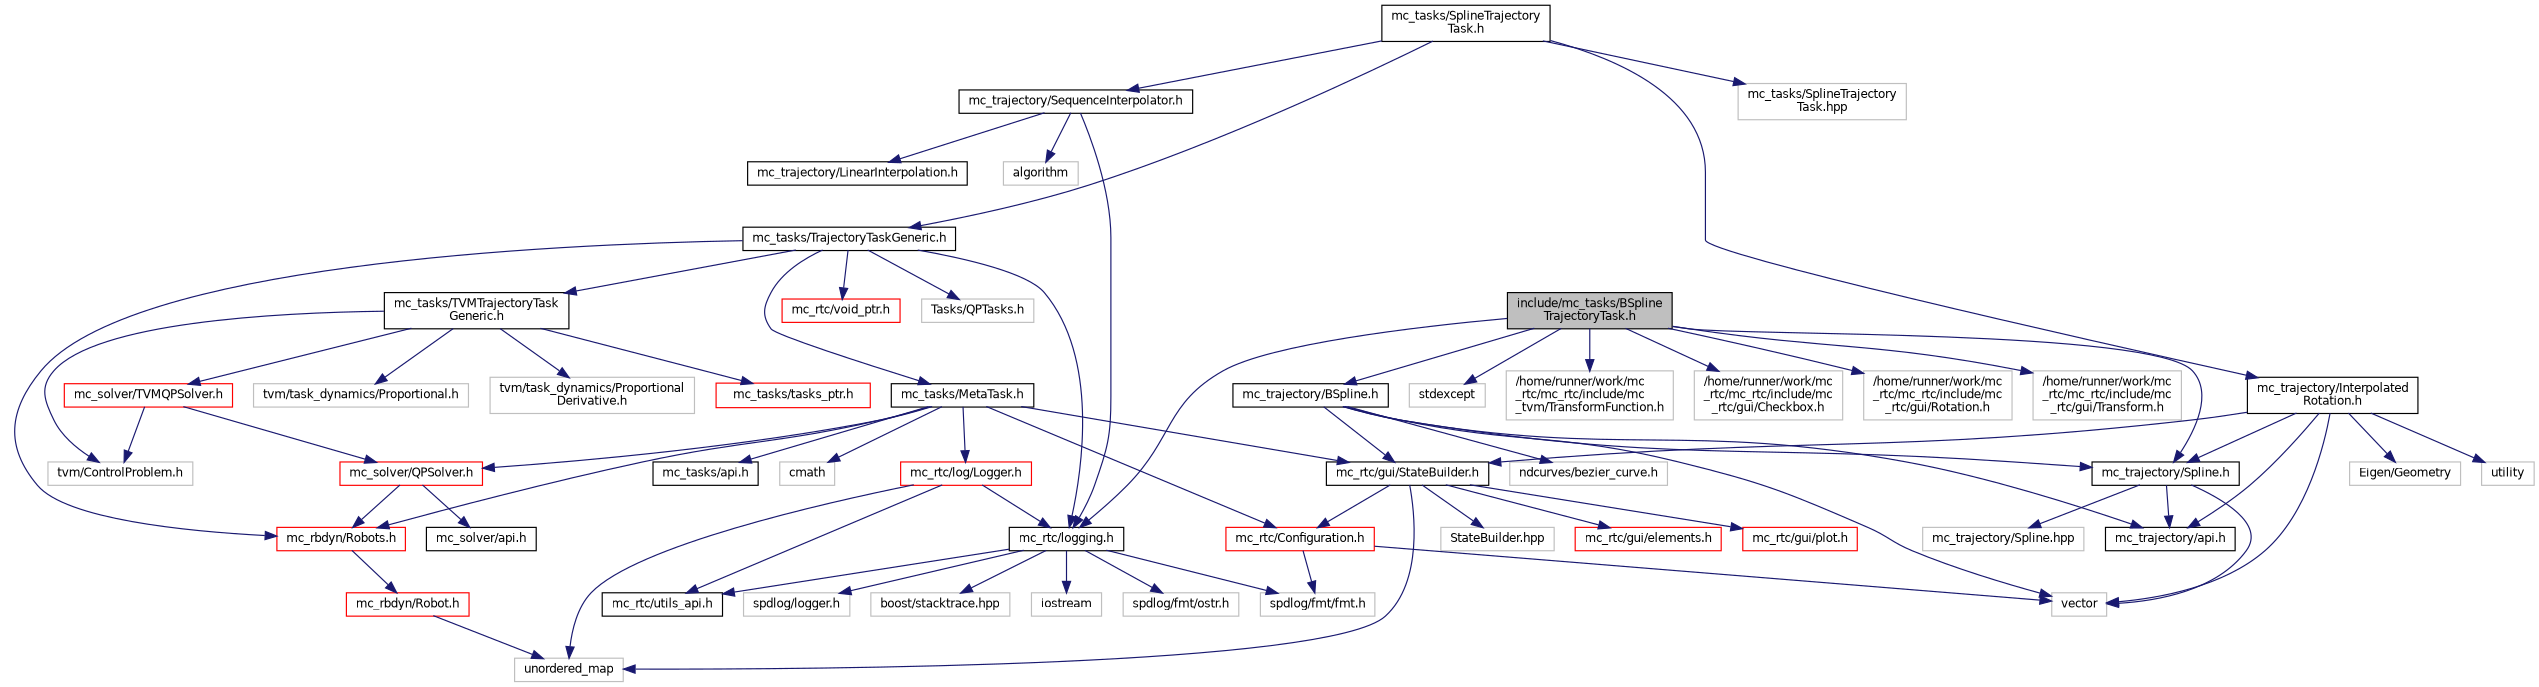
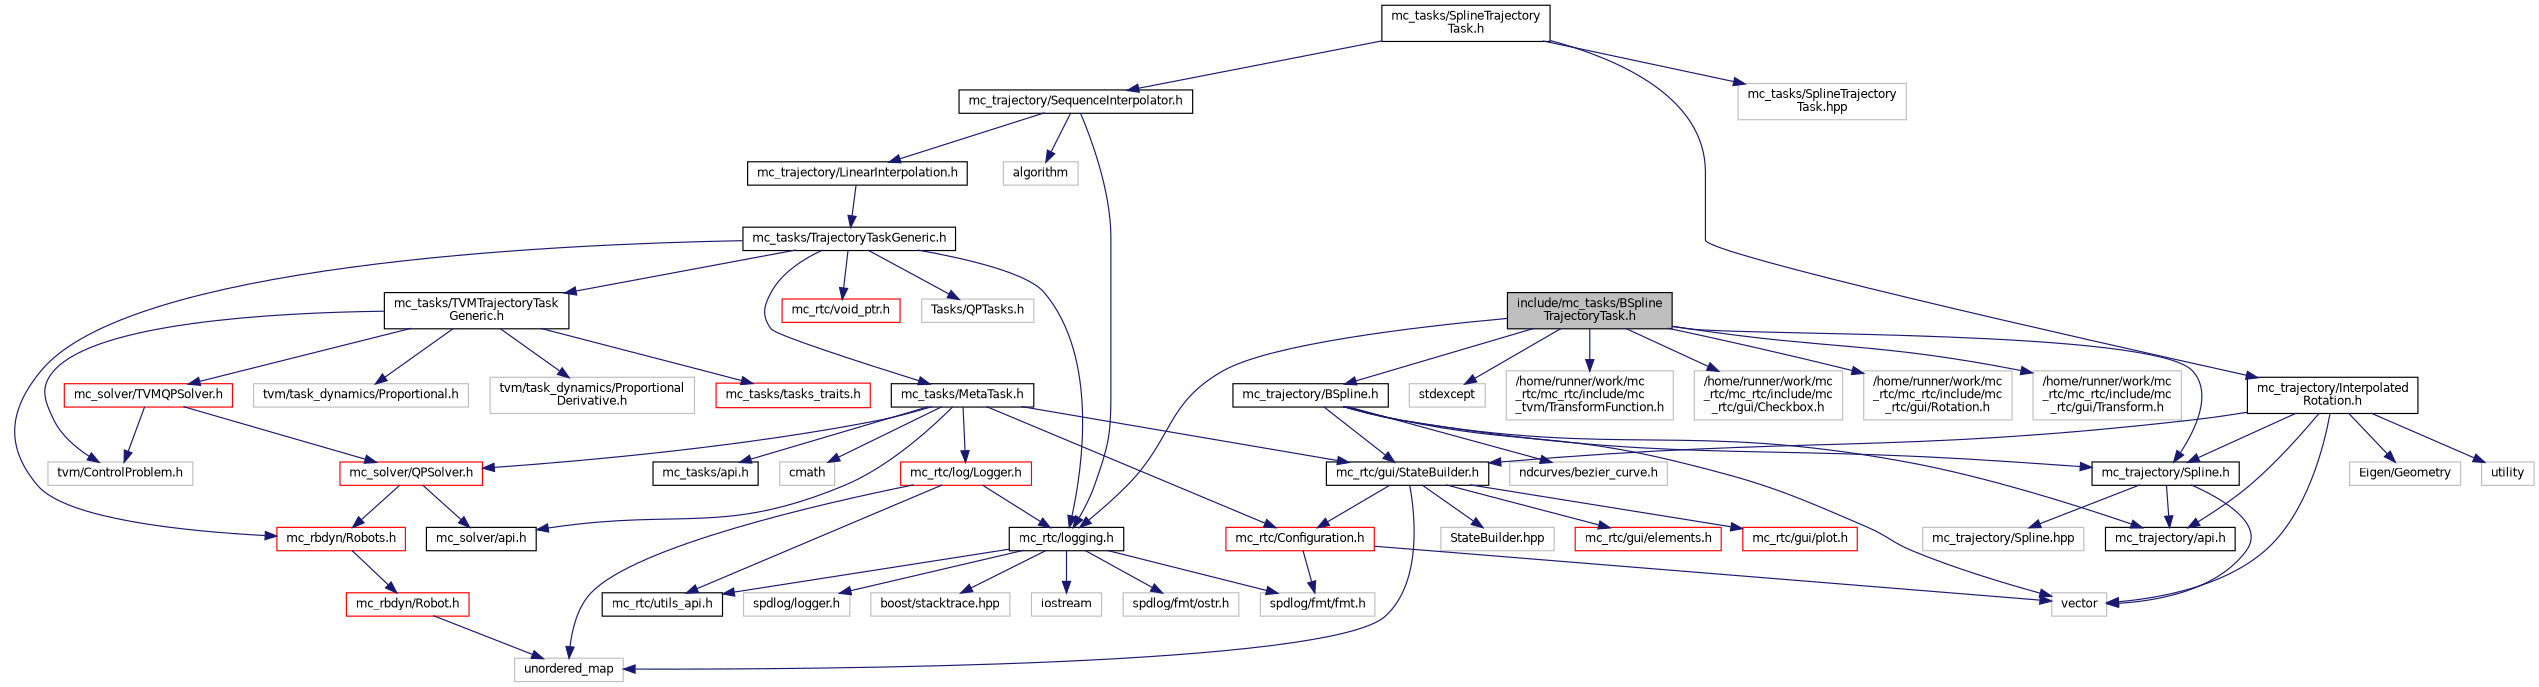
(1183, 152) -> (854, 200)
(793, 395) -> (793, 395)
(645, 462) -> (765, 511)
